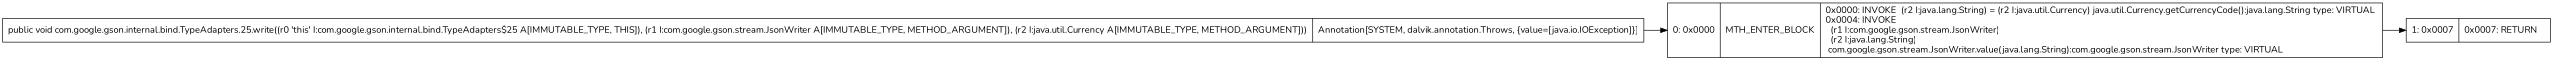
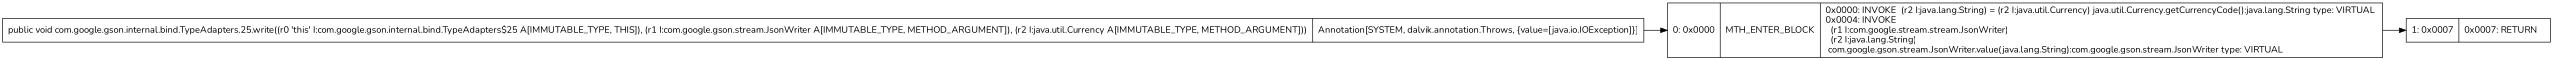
(1913, 30) -> (1917, 30)
